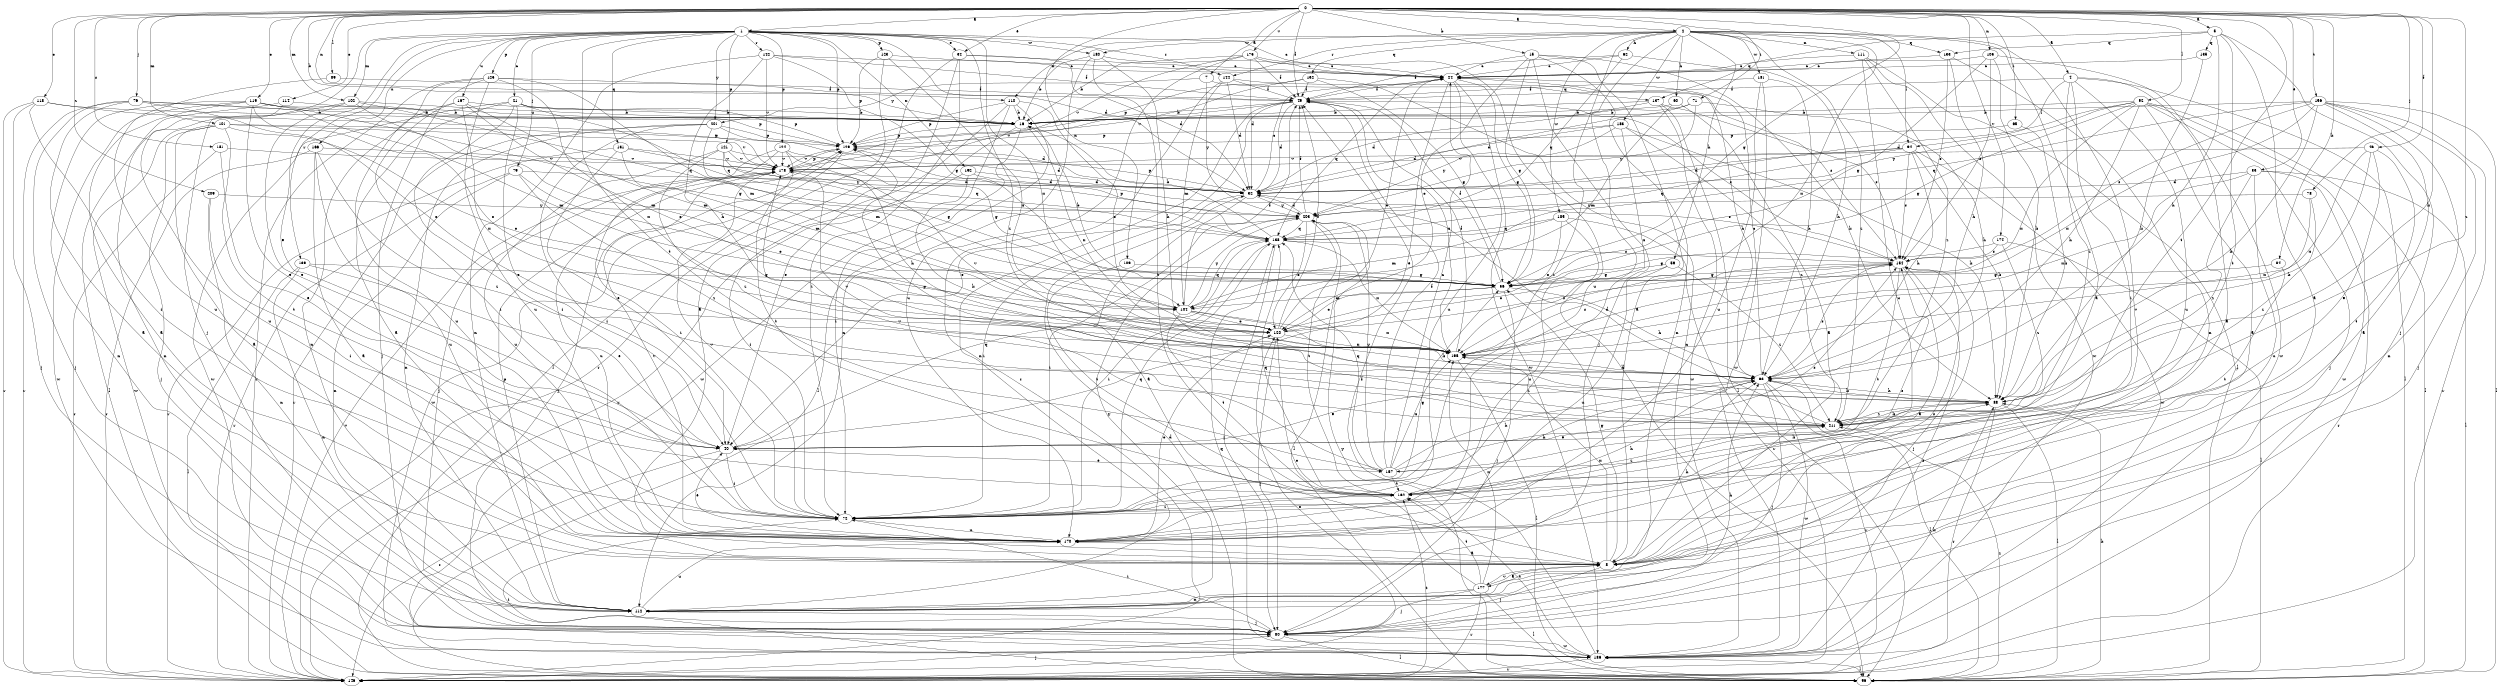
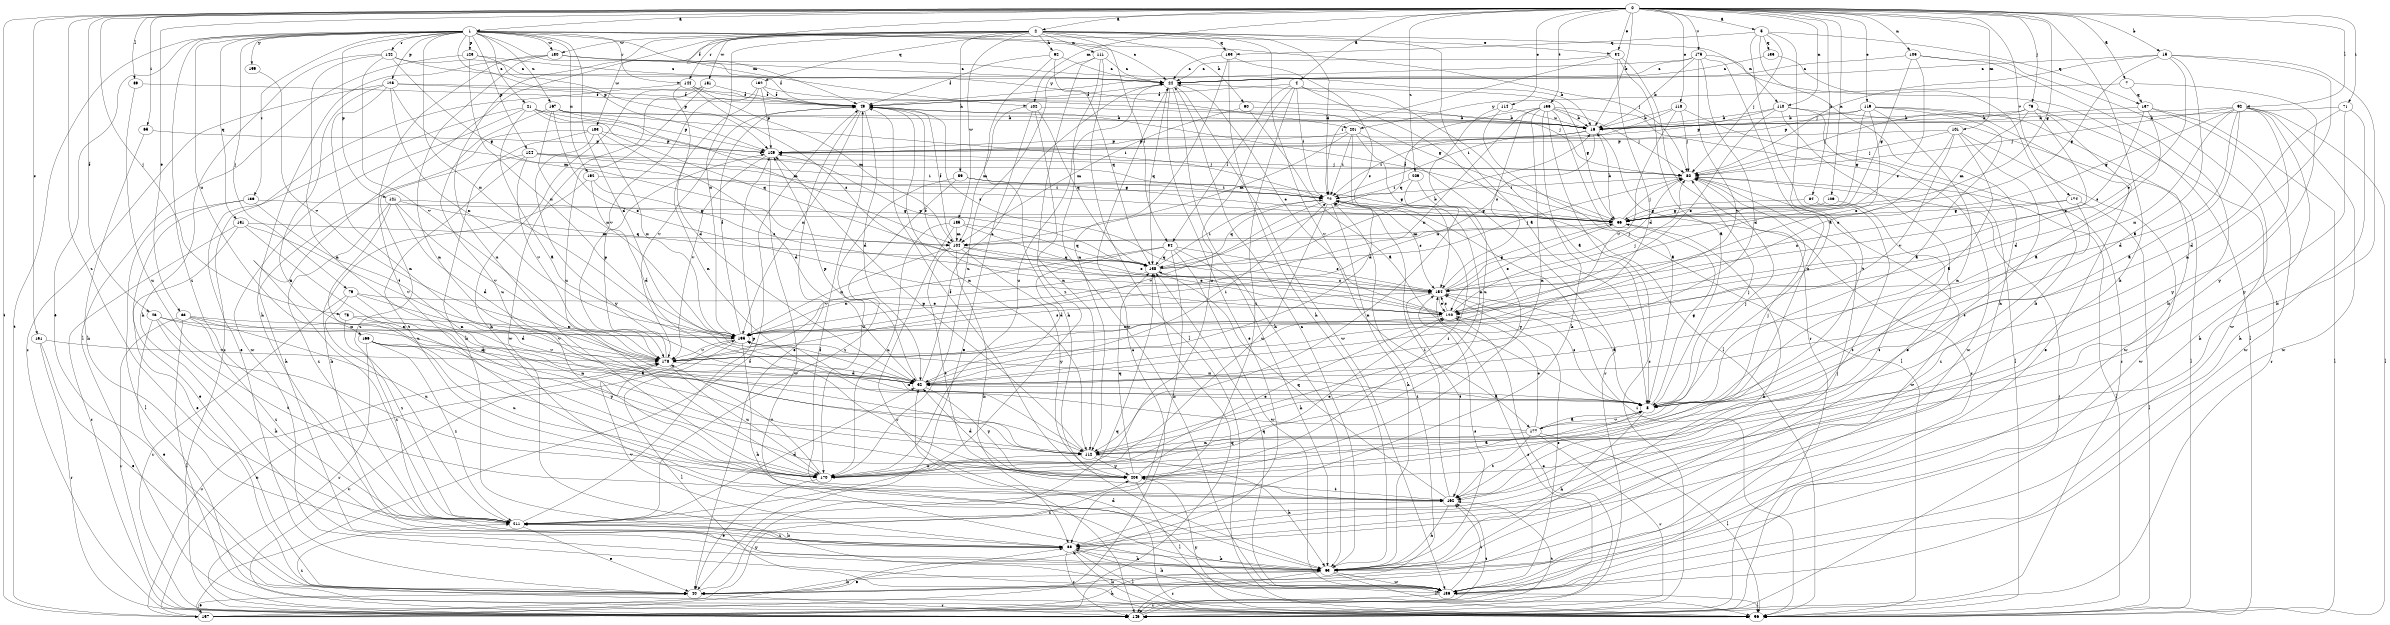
none -> (253, 69)
(518, 616) -> (1251, 164)
